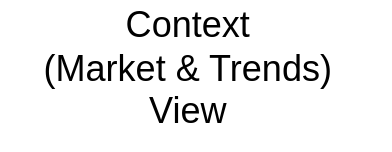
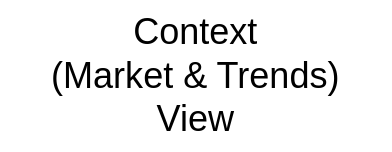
(188, 68) -> (195, 75)
